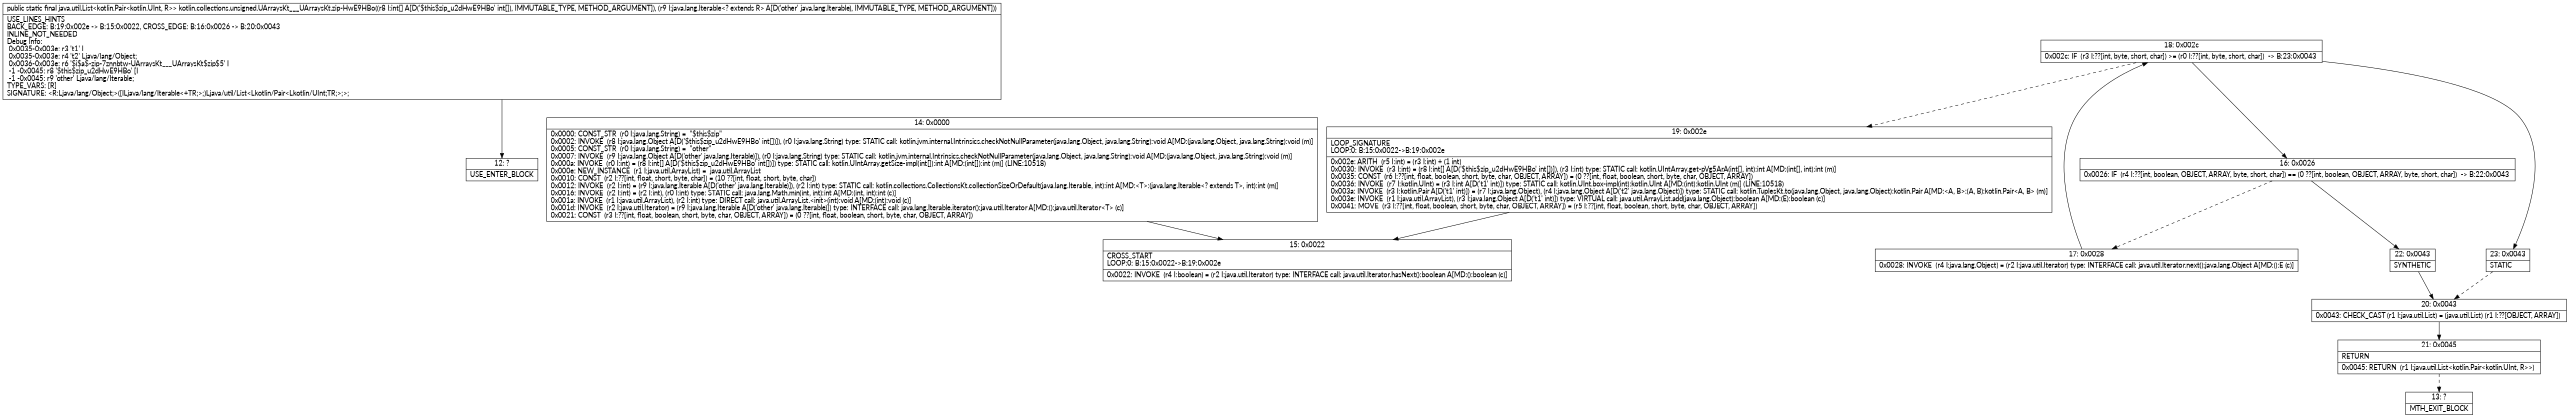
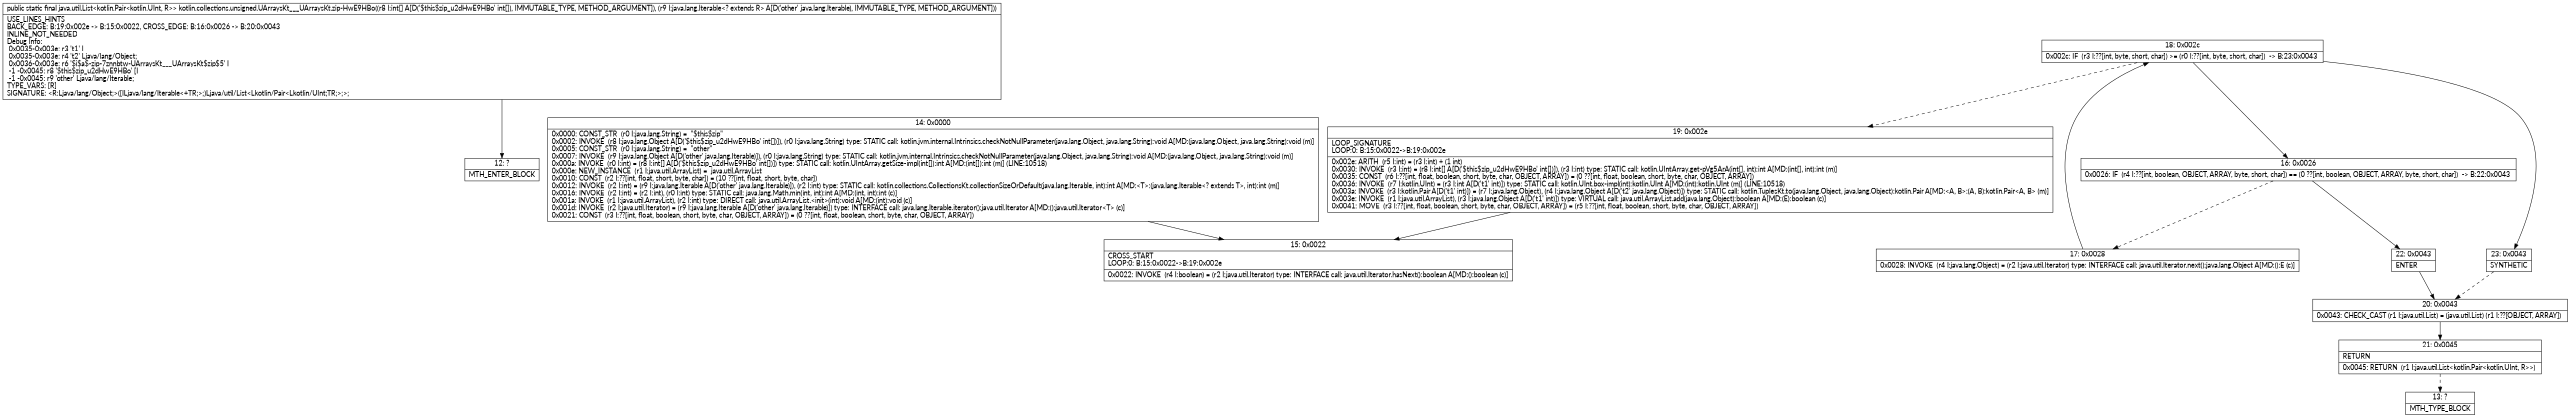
(502, 175) -> (502, 175)
(2413, 266) -> (2407, 266)
(2501, 266) -> (2509, 266)
(2439, 409) -> (2440, 409)
